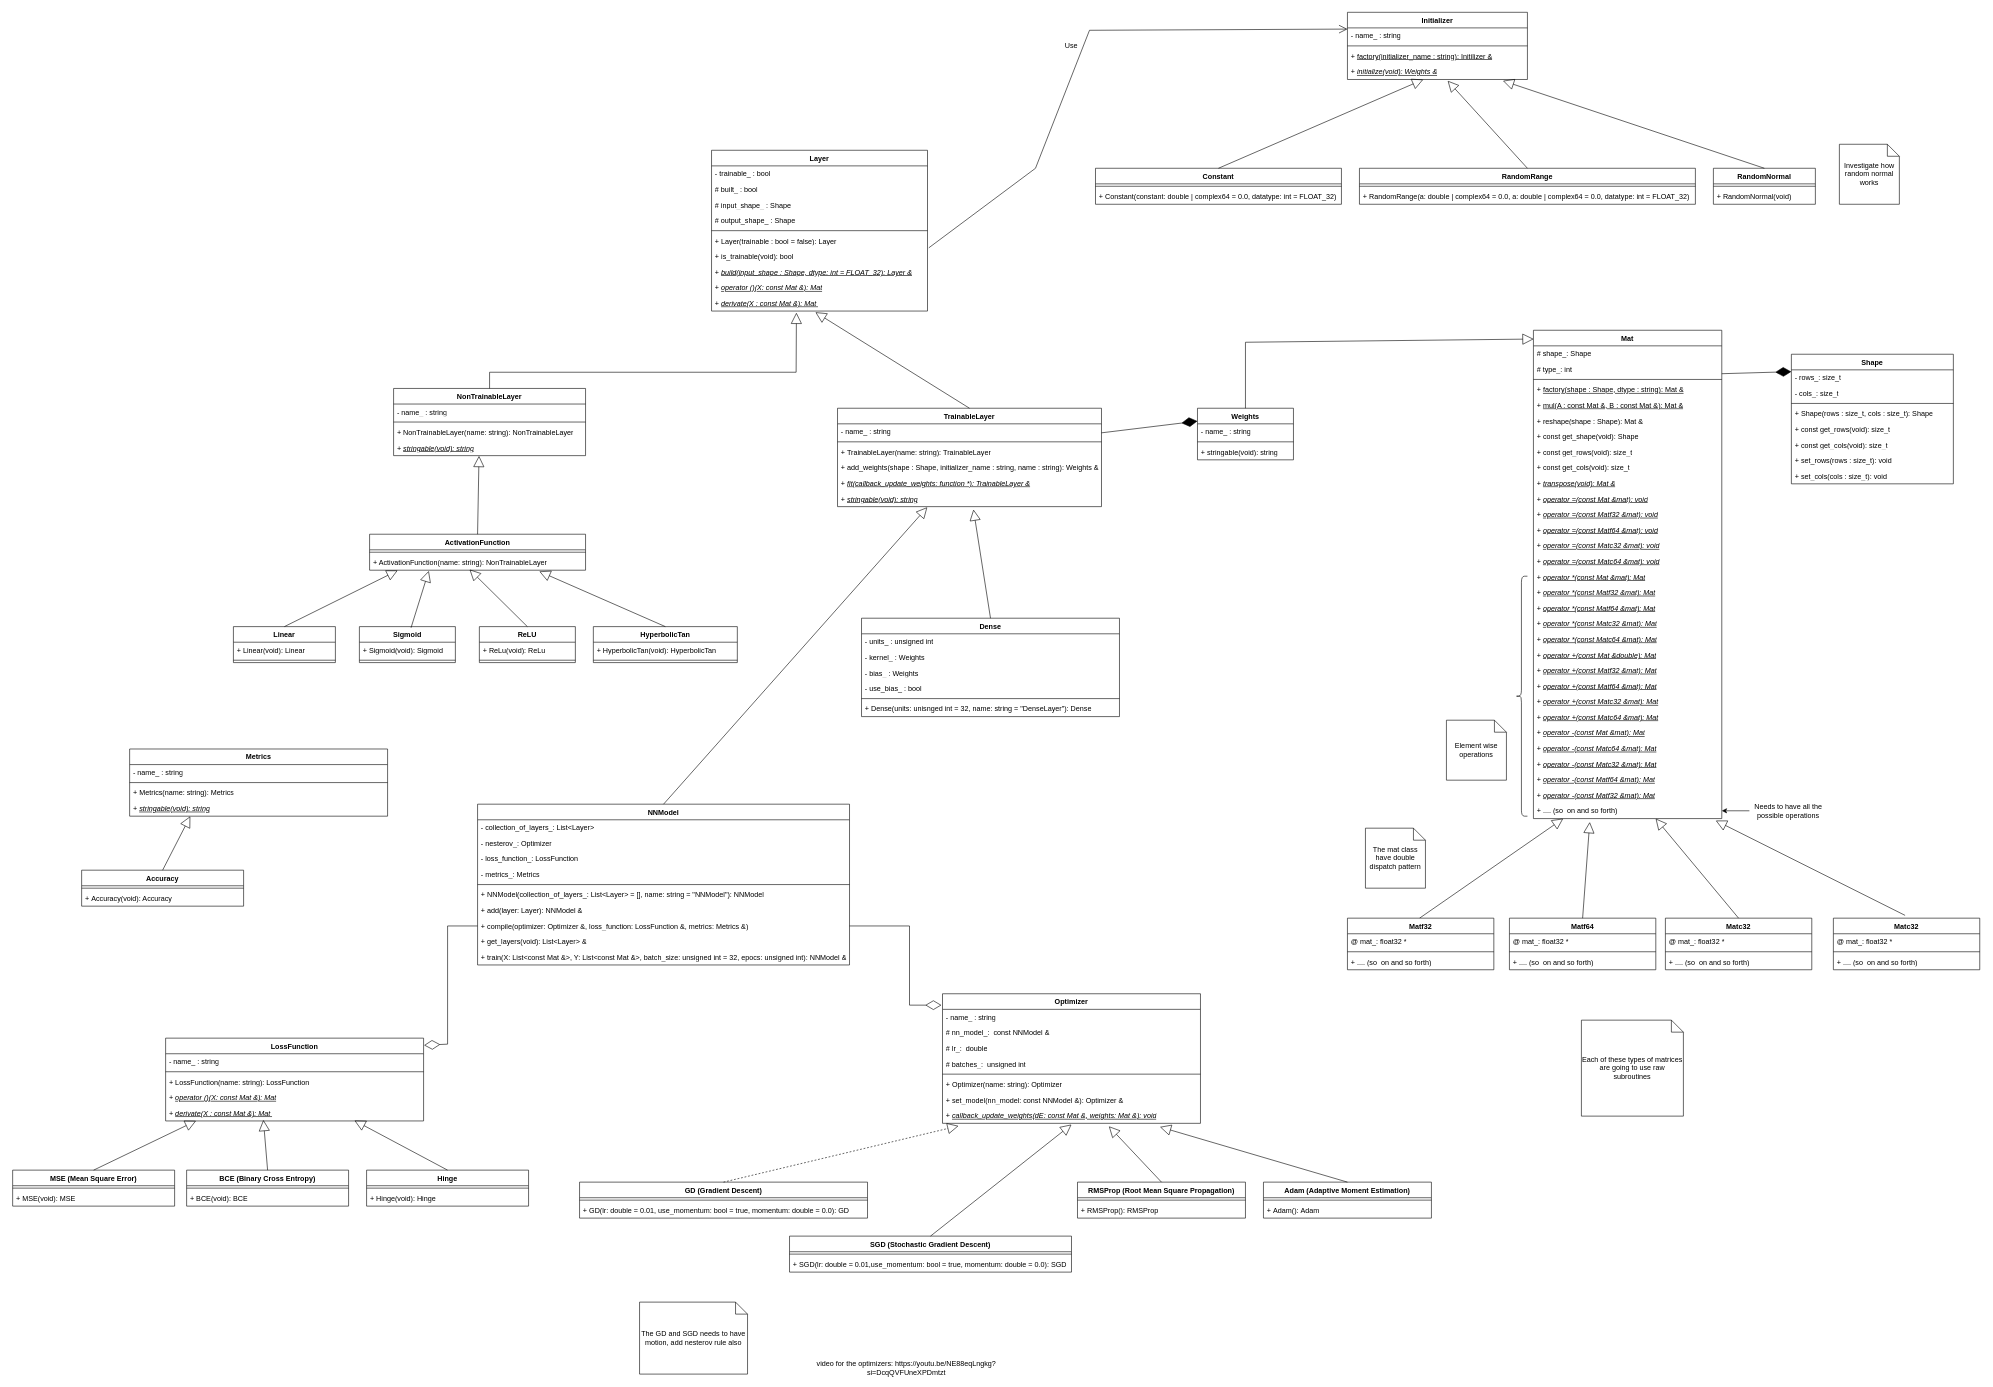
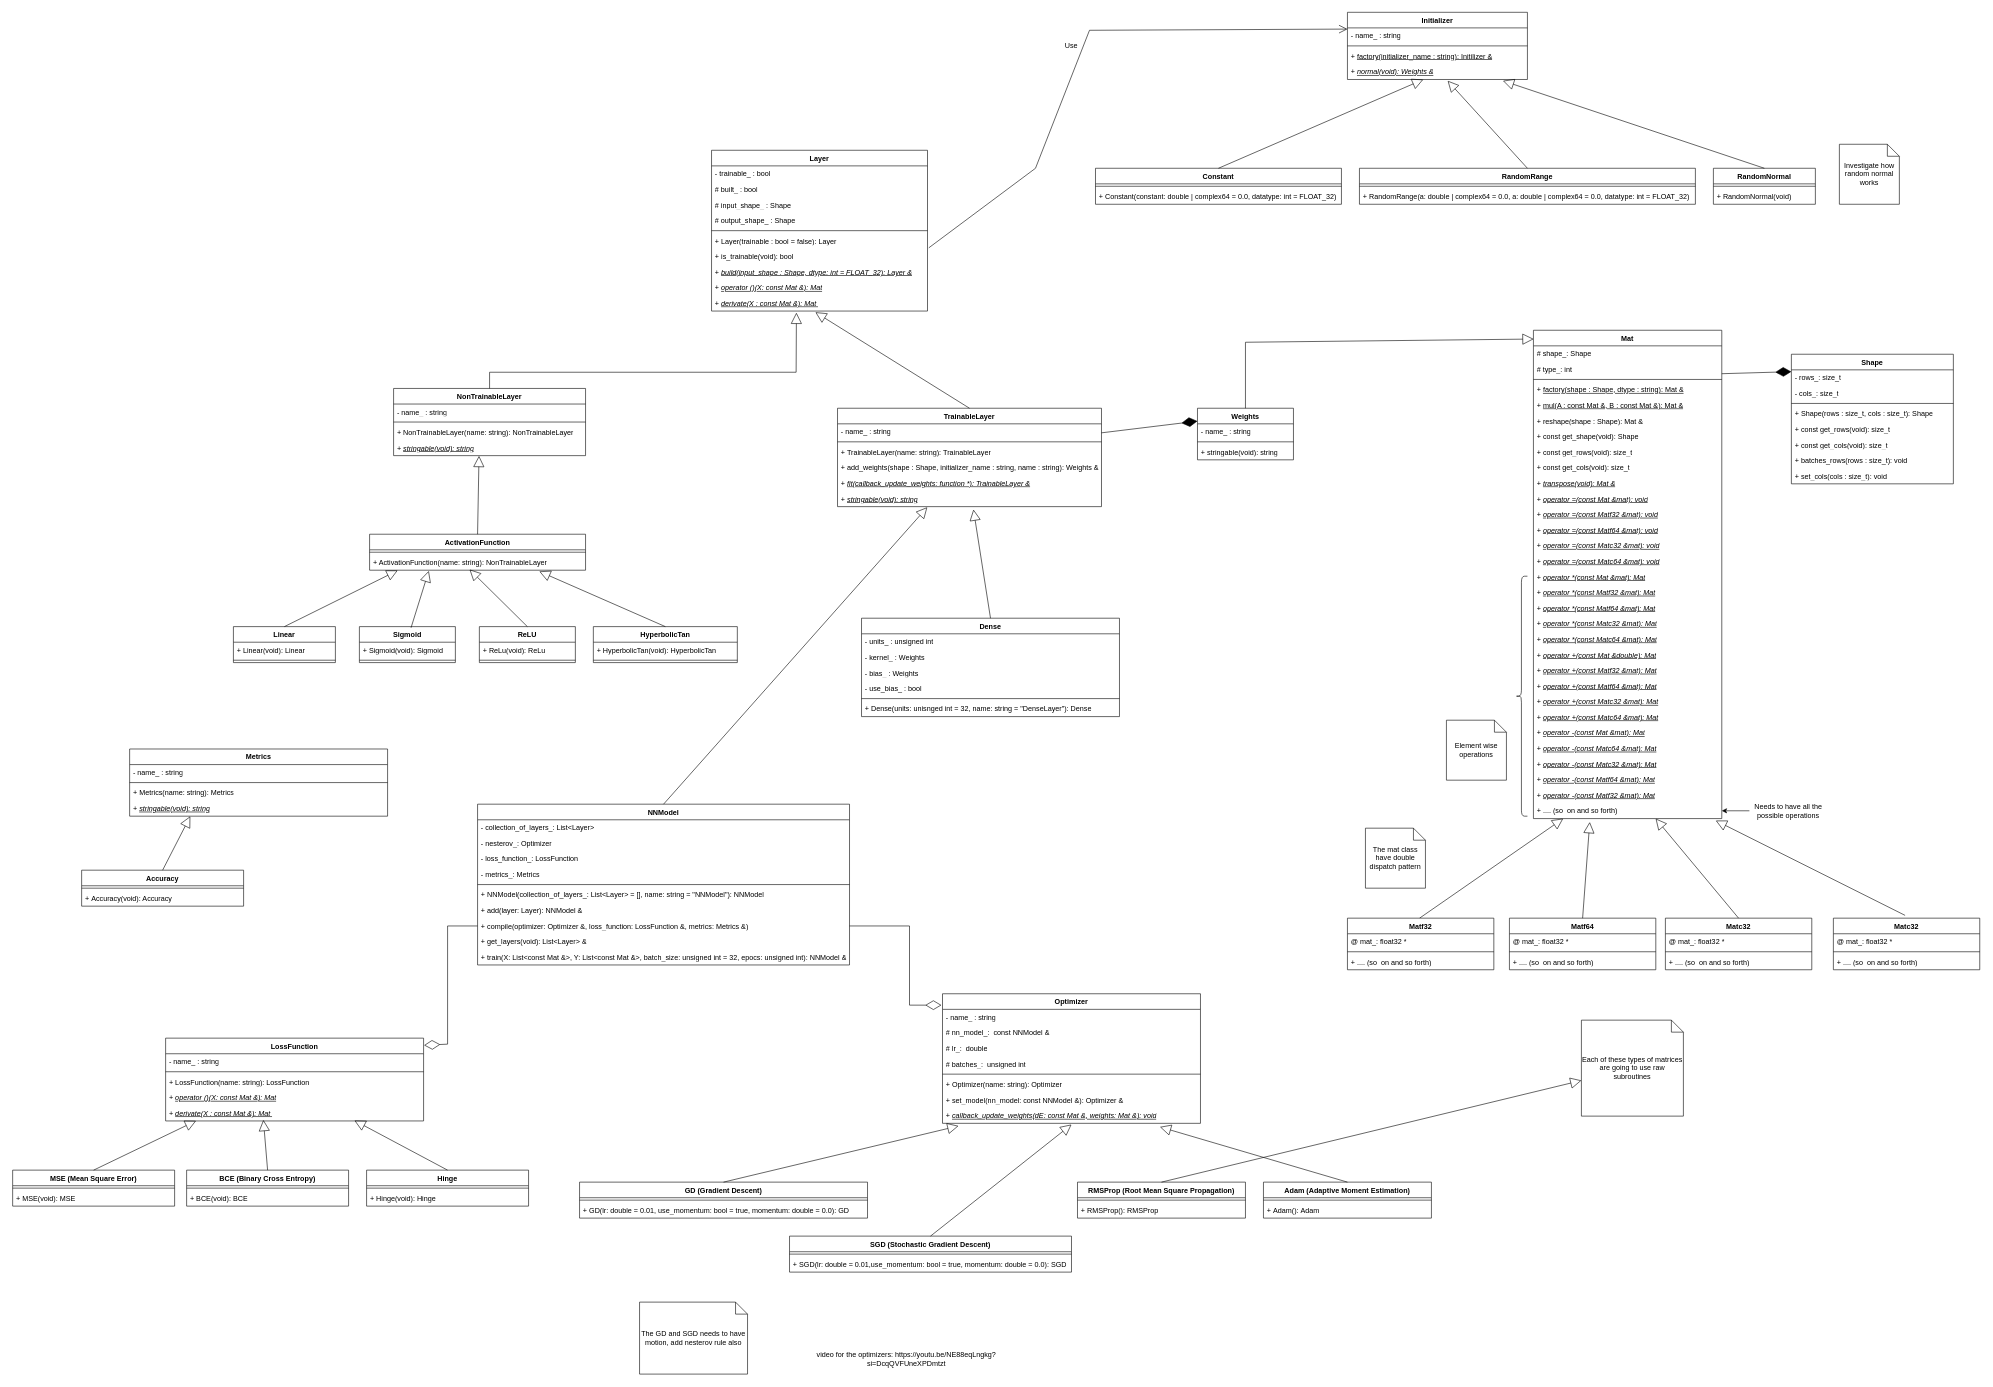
(1399, 72) -> (1395, 72)
(1850, 461) -> (1858, 461)
(836, 1155) -> (836, 1155)
(1139, 1159) -> (1366, 1133)
(906, 1368) -> (906, 1359)
